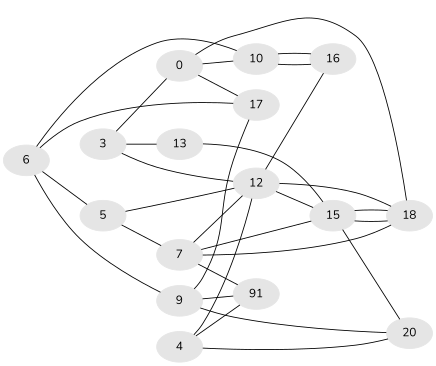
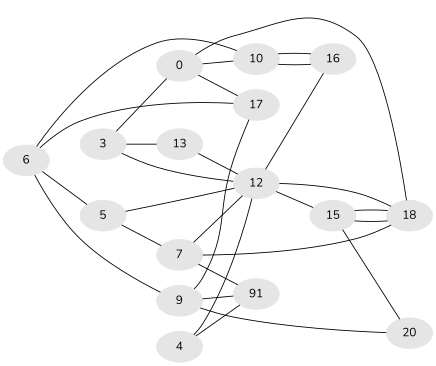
(268, 155) -> (218, 164)
(256, 235) -> none
(296, 349) -> none
